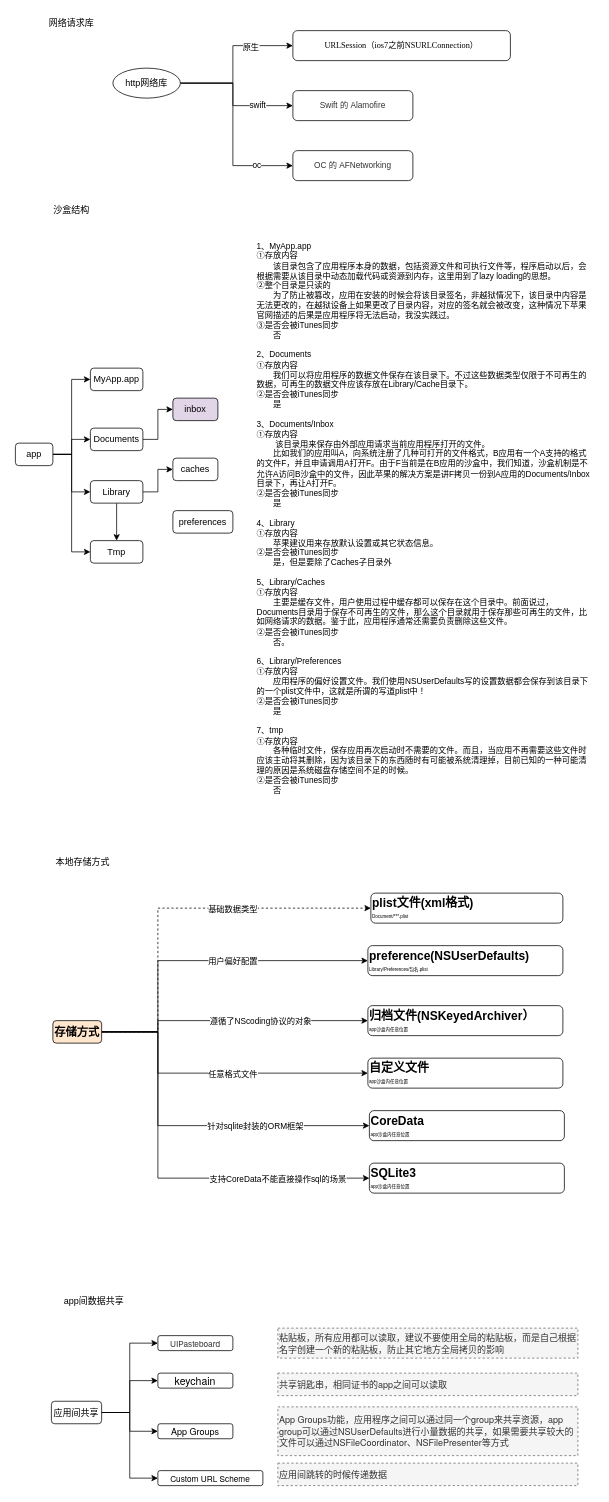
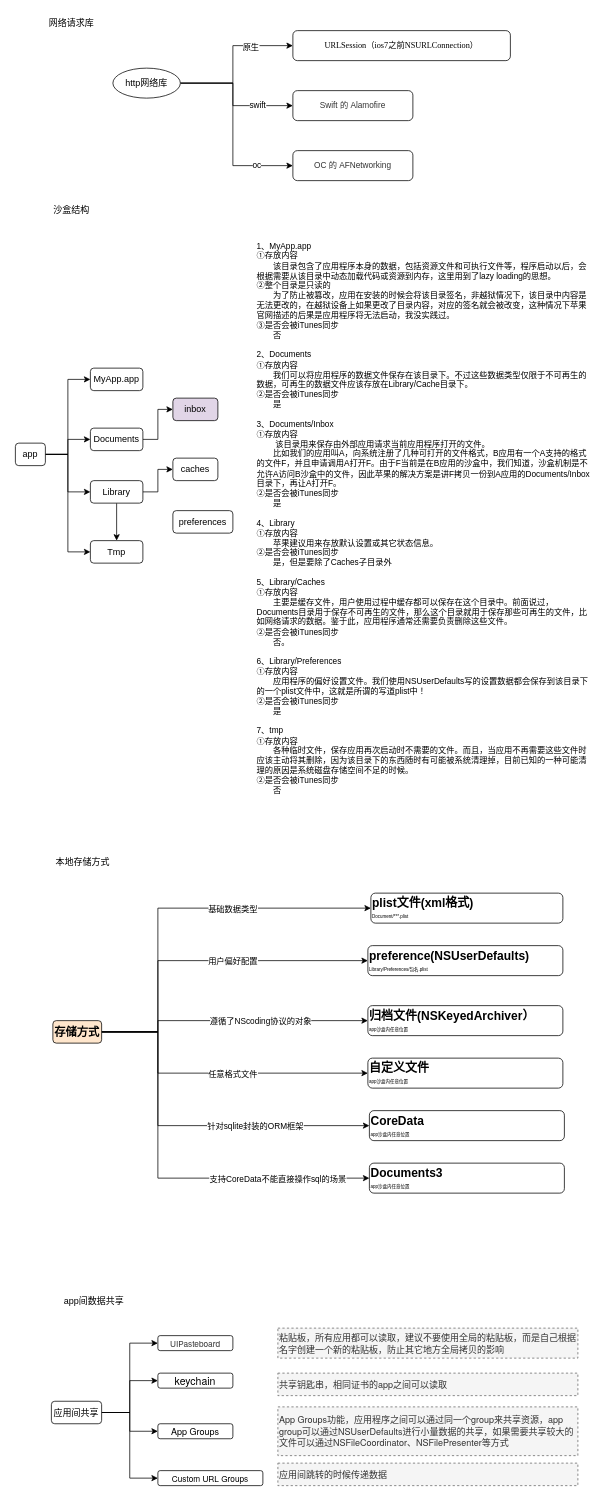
(34, 454) -> (30, 454)
(311, 908) -> (311, 908)
(410, 1178) -> (410, 1178)
(210, 1478) -> (210, 1478)
